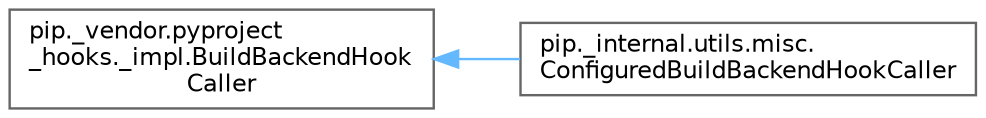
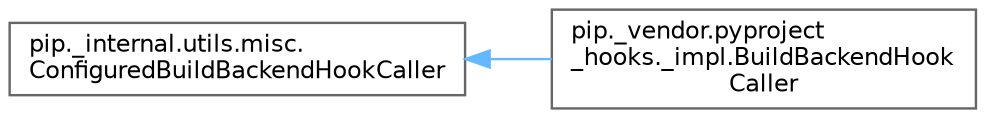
(489, 59) -> (521, 59)
